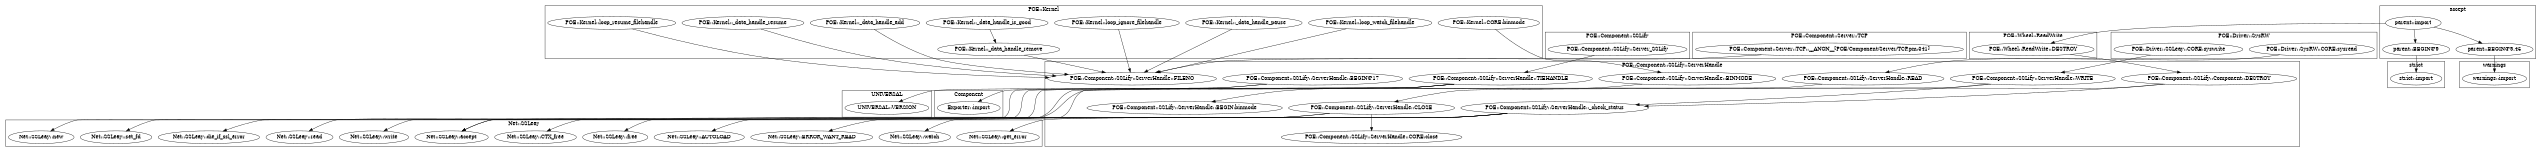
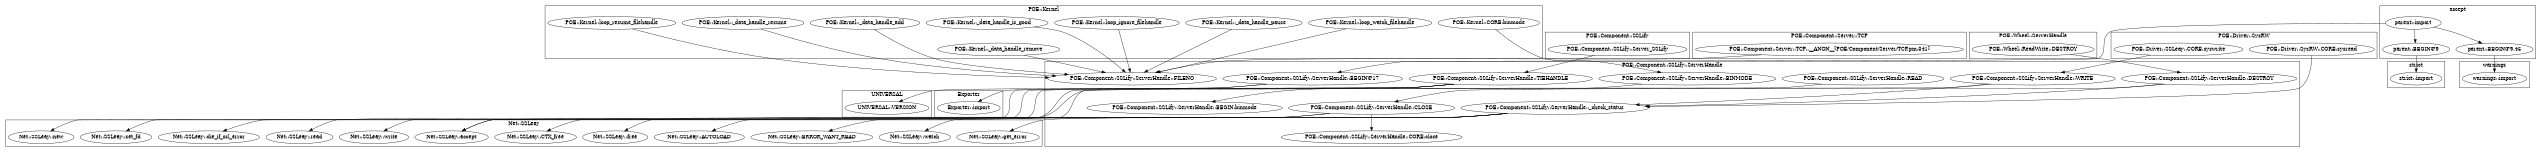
(2219, 25) -> (2104, 47)
(992, 35) -> (1082, 41)
(2033, 36) -> (2033, 36)
(2084, 59) -> (1993, 101)
(2209, 79) -> (2209, 79)
(969, 95) -> (969, 95)
